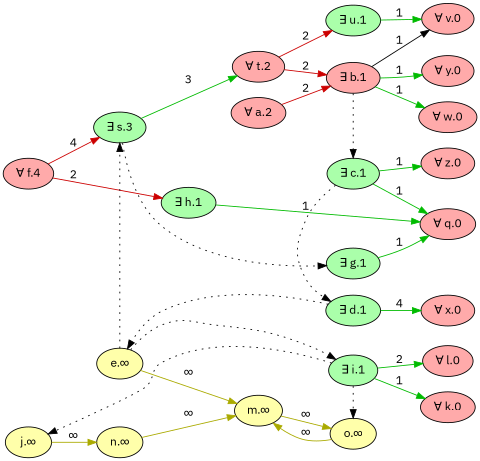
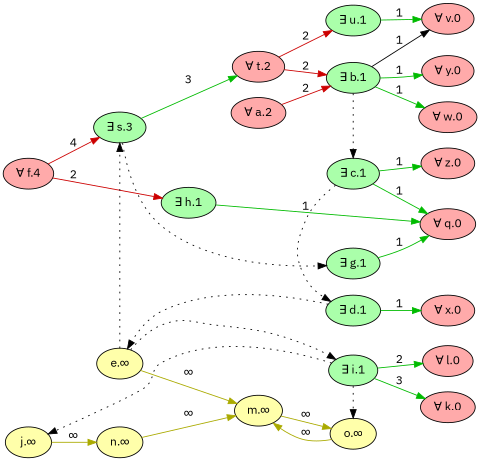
(353, 78) -> (353, 78)
(400, 304) -> (400, 304)
(400, 381) -> (400, 381)
